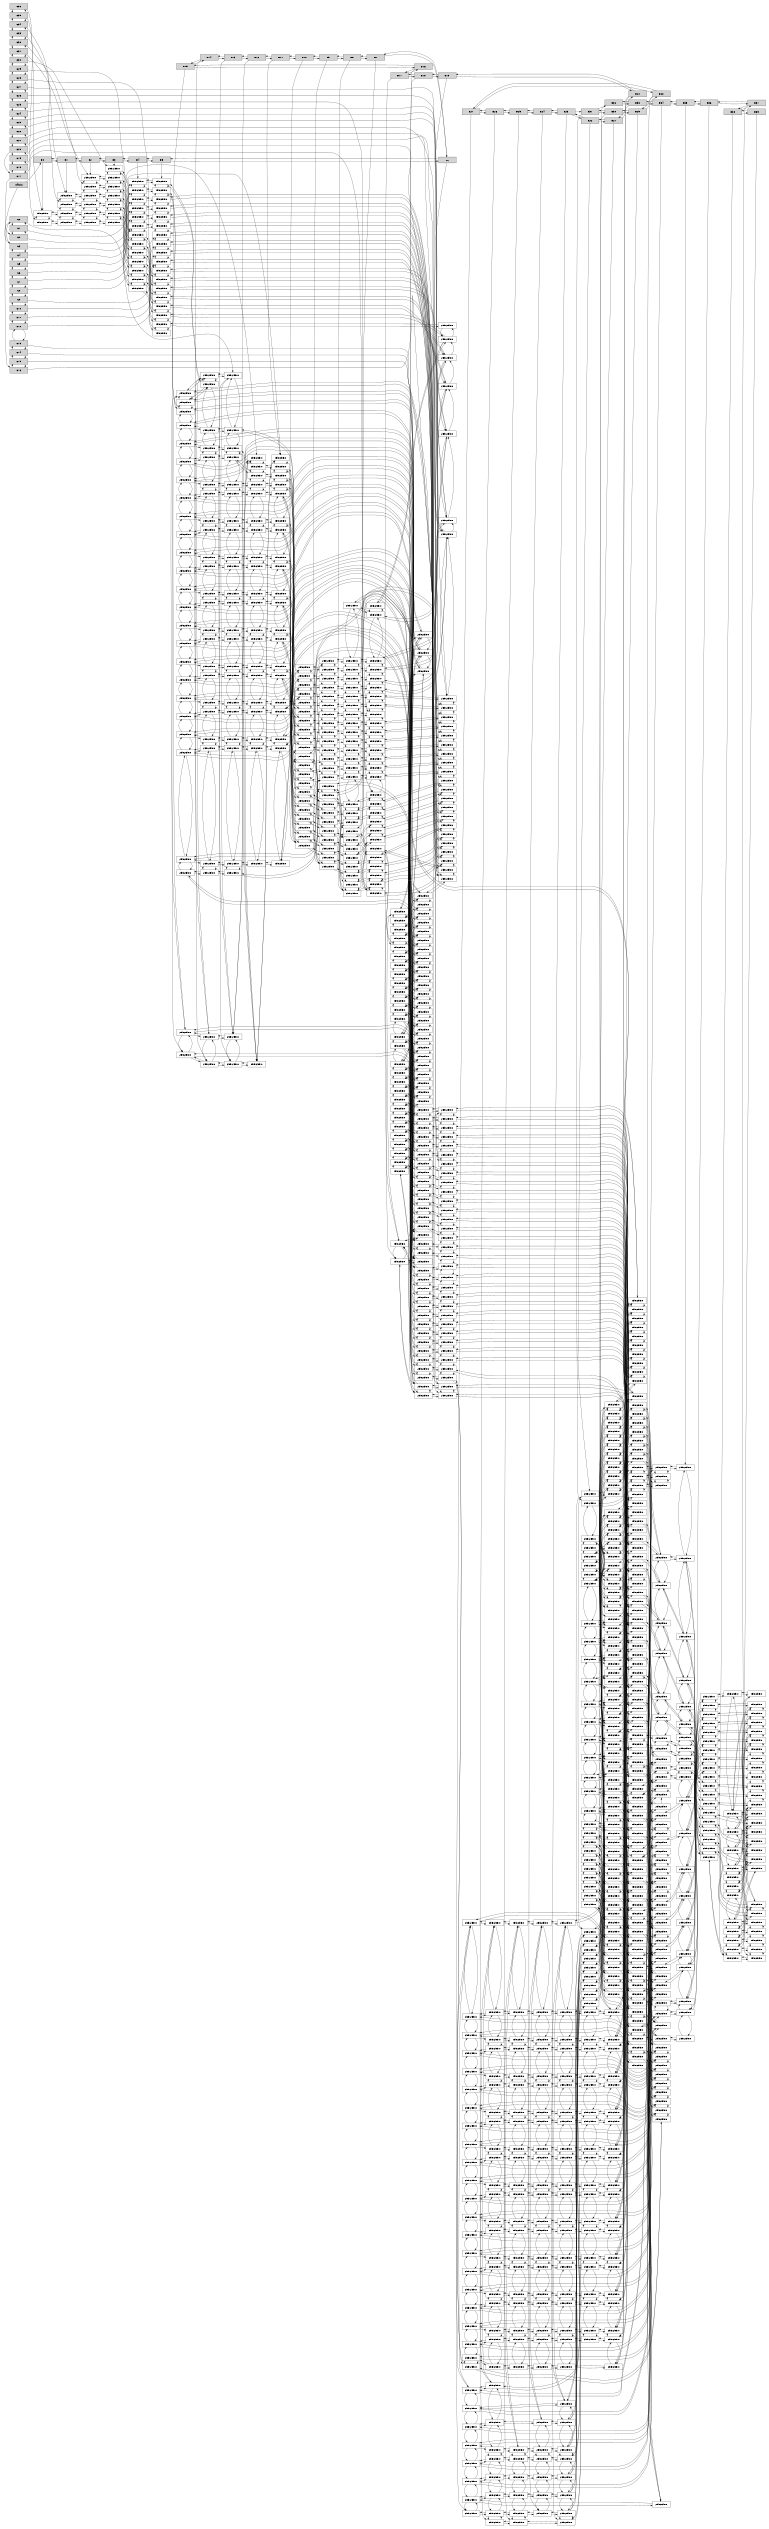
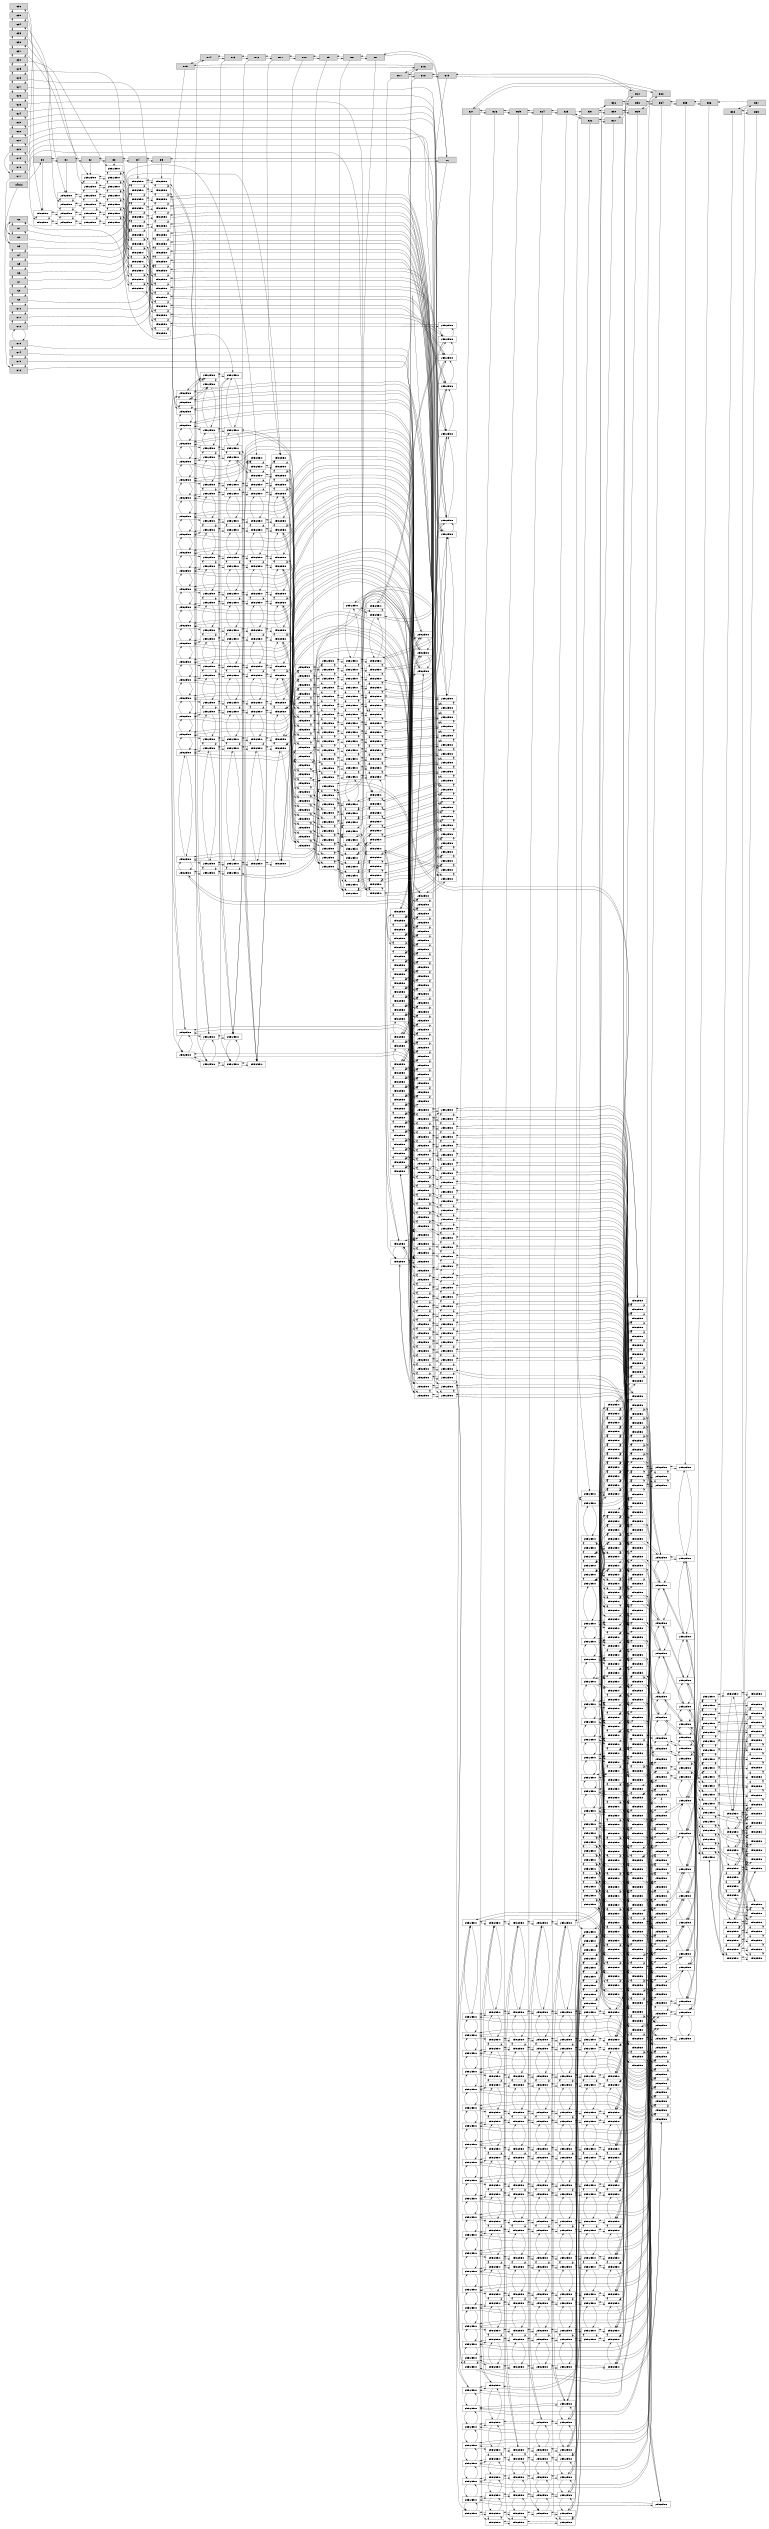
(732, 104) -> none
